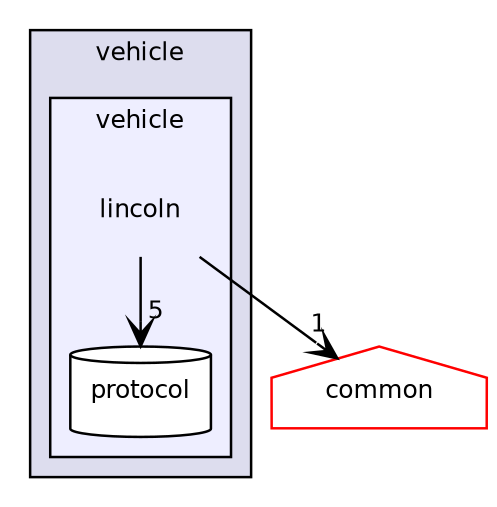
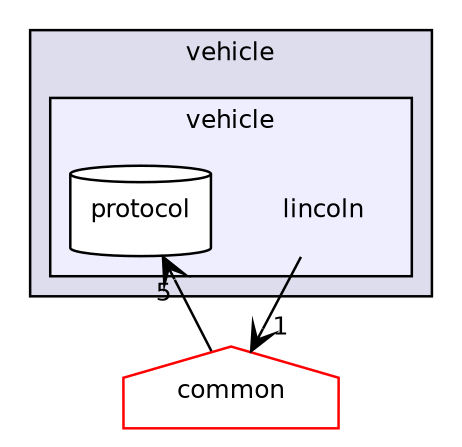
(141, 289) -> (193, 315)
